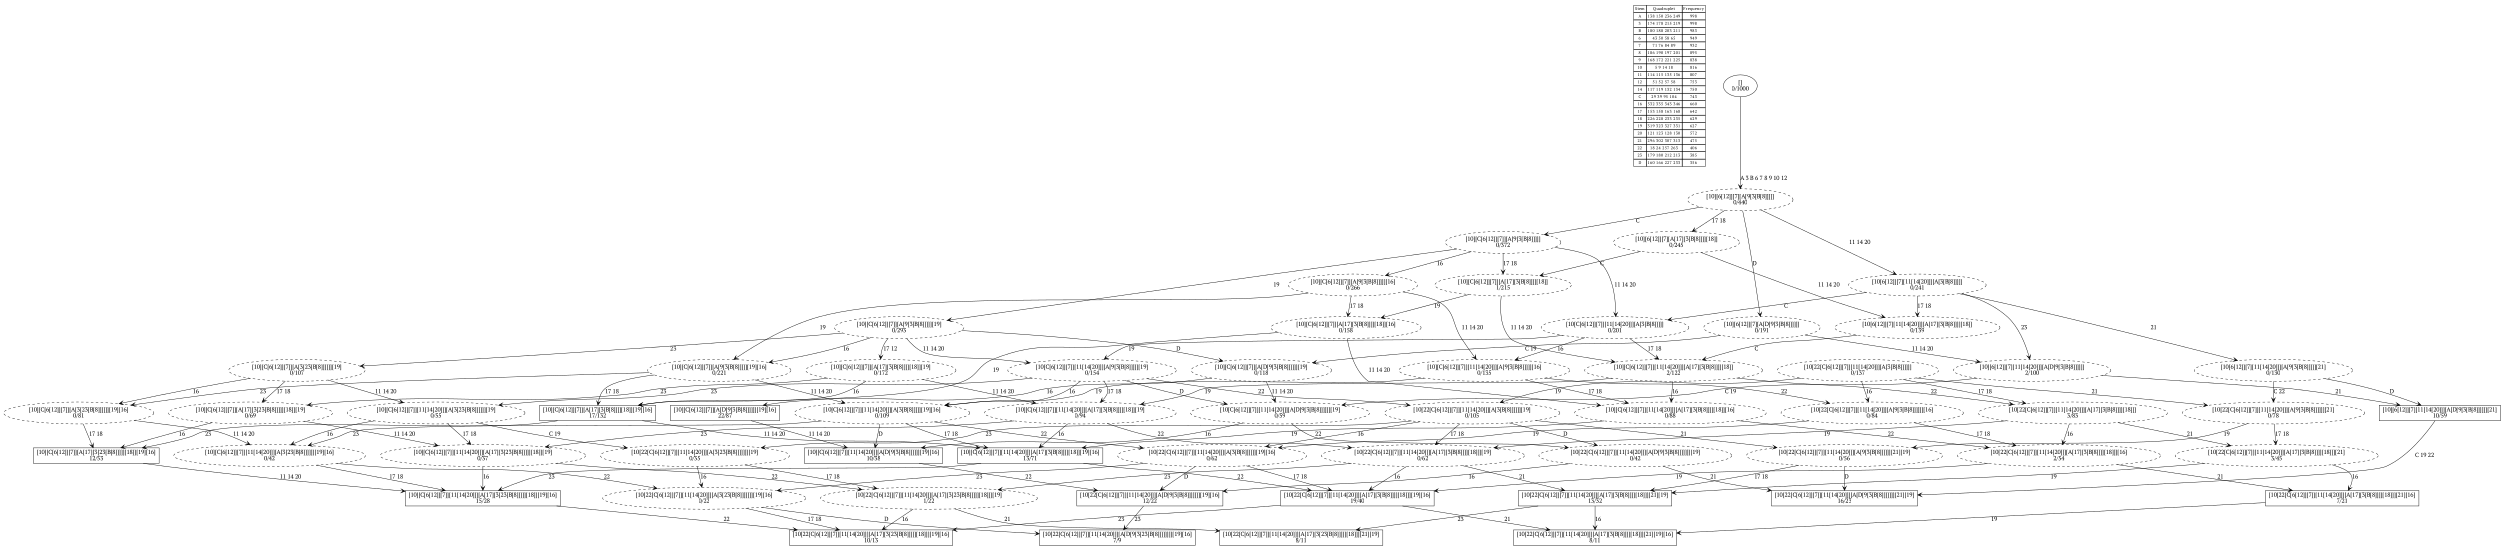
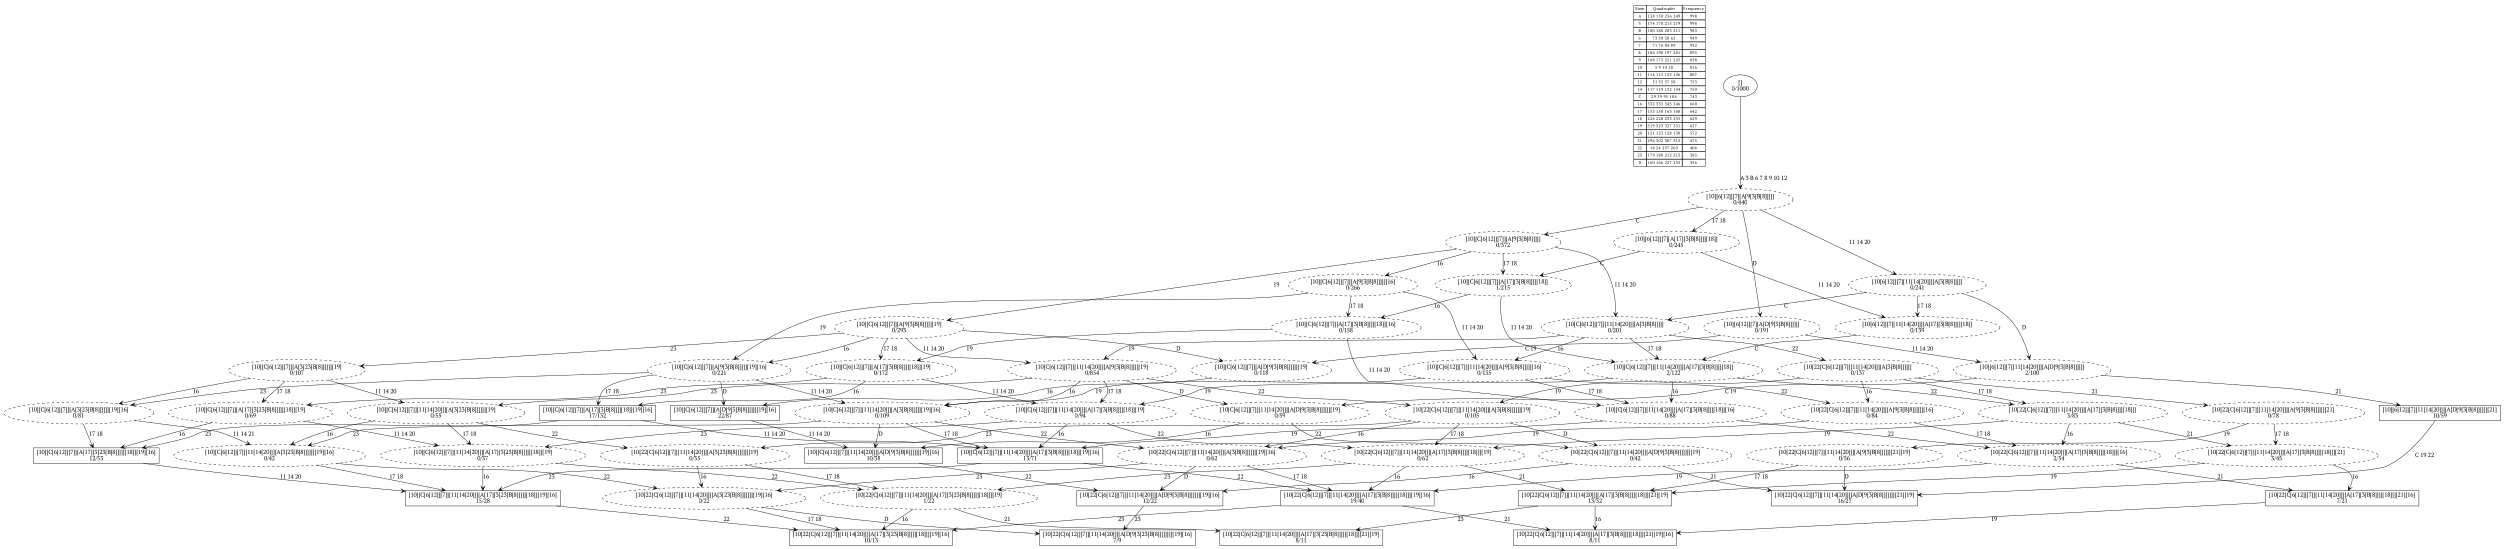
(1664, 38) -> (1664, 38)
(1438, 306) -> (1438, 306)
(2025, 328) -> (2025, 328)
none -> (1746, 343)
(891, 349) -> (891, 349)
(1092, 370) -> (1092, 370)
(2273, 370) -> none
(977, 371) -> (1095, 335)
(1270, 390) -> none
none -> (722, 391)
(245, 434) -> (245, 434)
(556, 434) -> (556, 434)
(1654, 434) -> none
